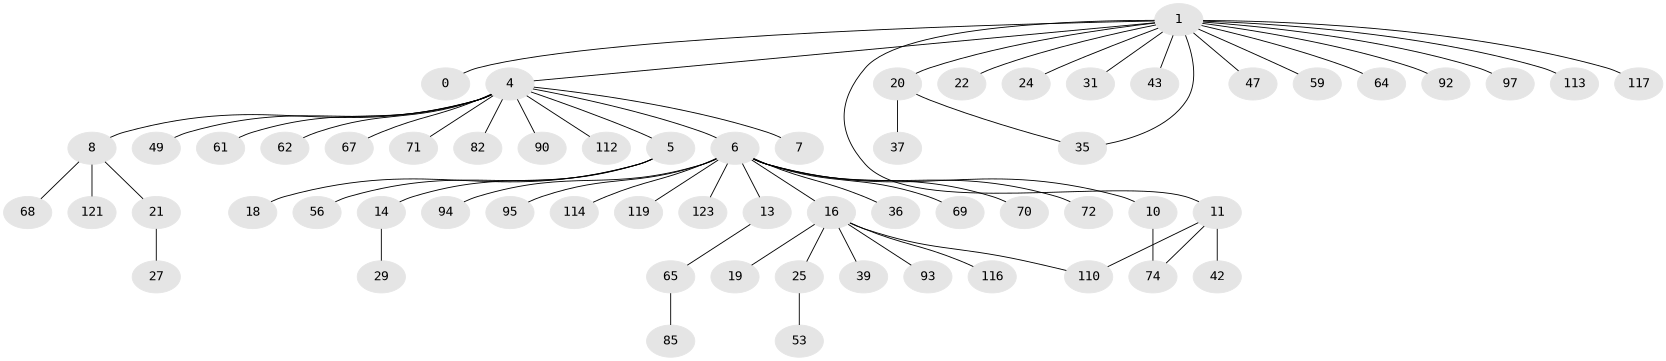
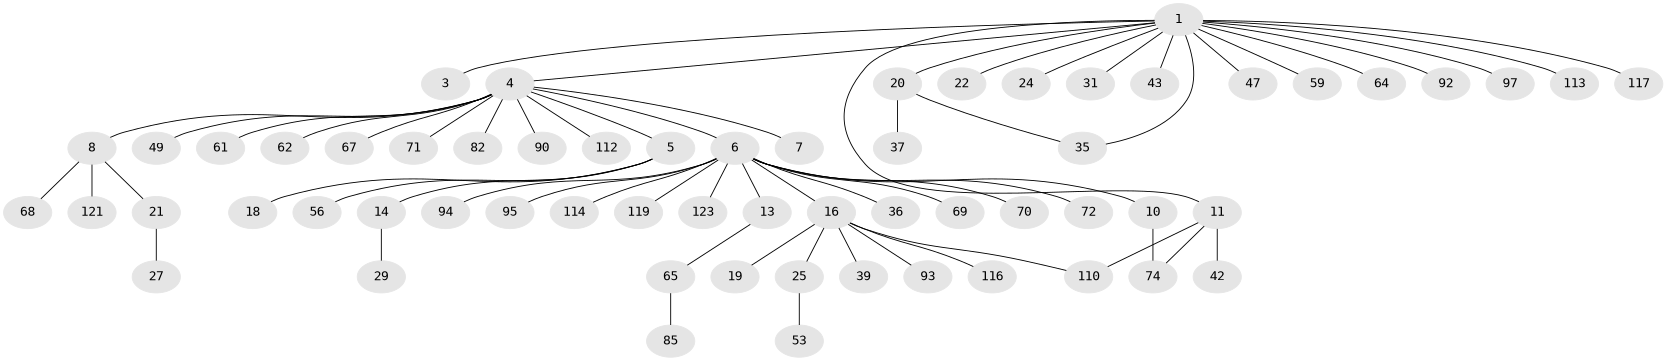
(446, 84) -> (446, 84)
